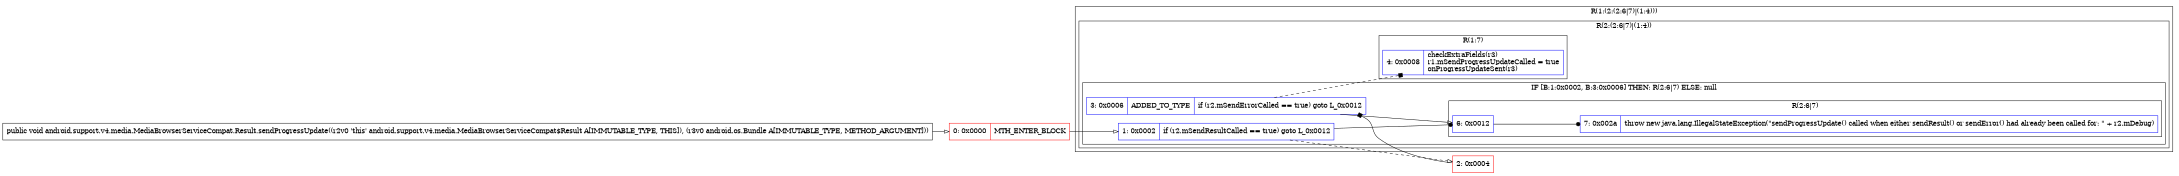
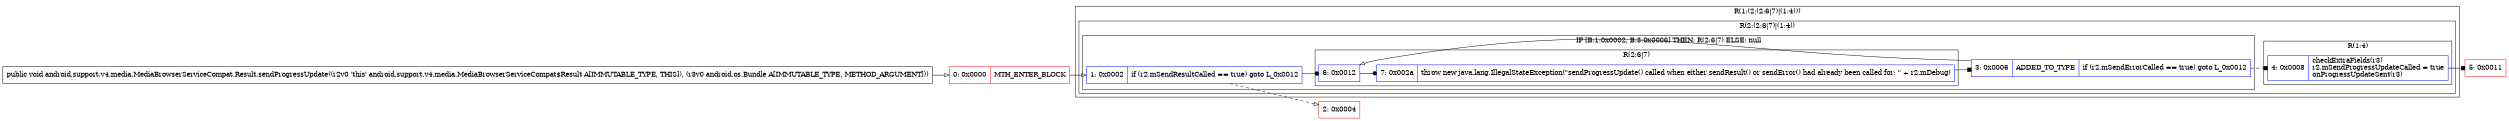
(1473, 41) -> (2358, 46)
(1494, 62) -> (2378, 68)
none -> (2485, 68)
(1382, 140) -> (1961, 70)
